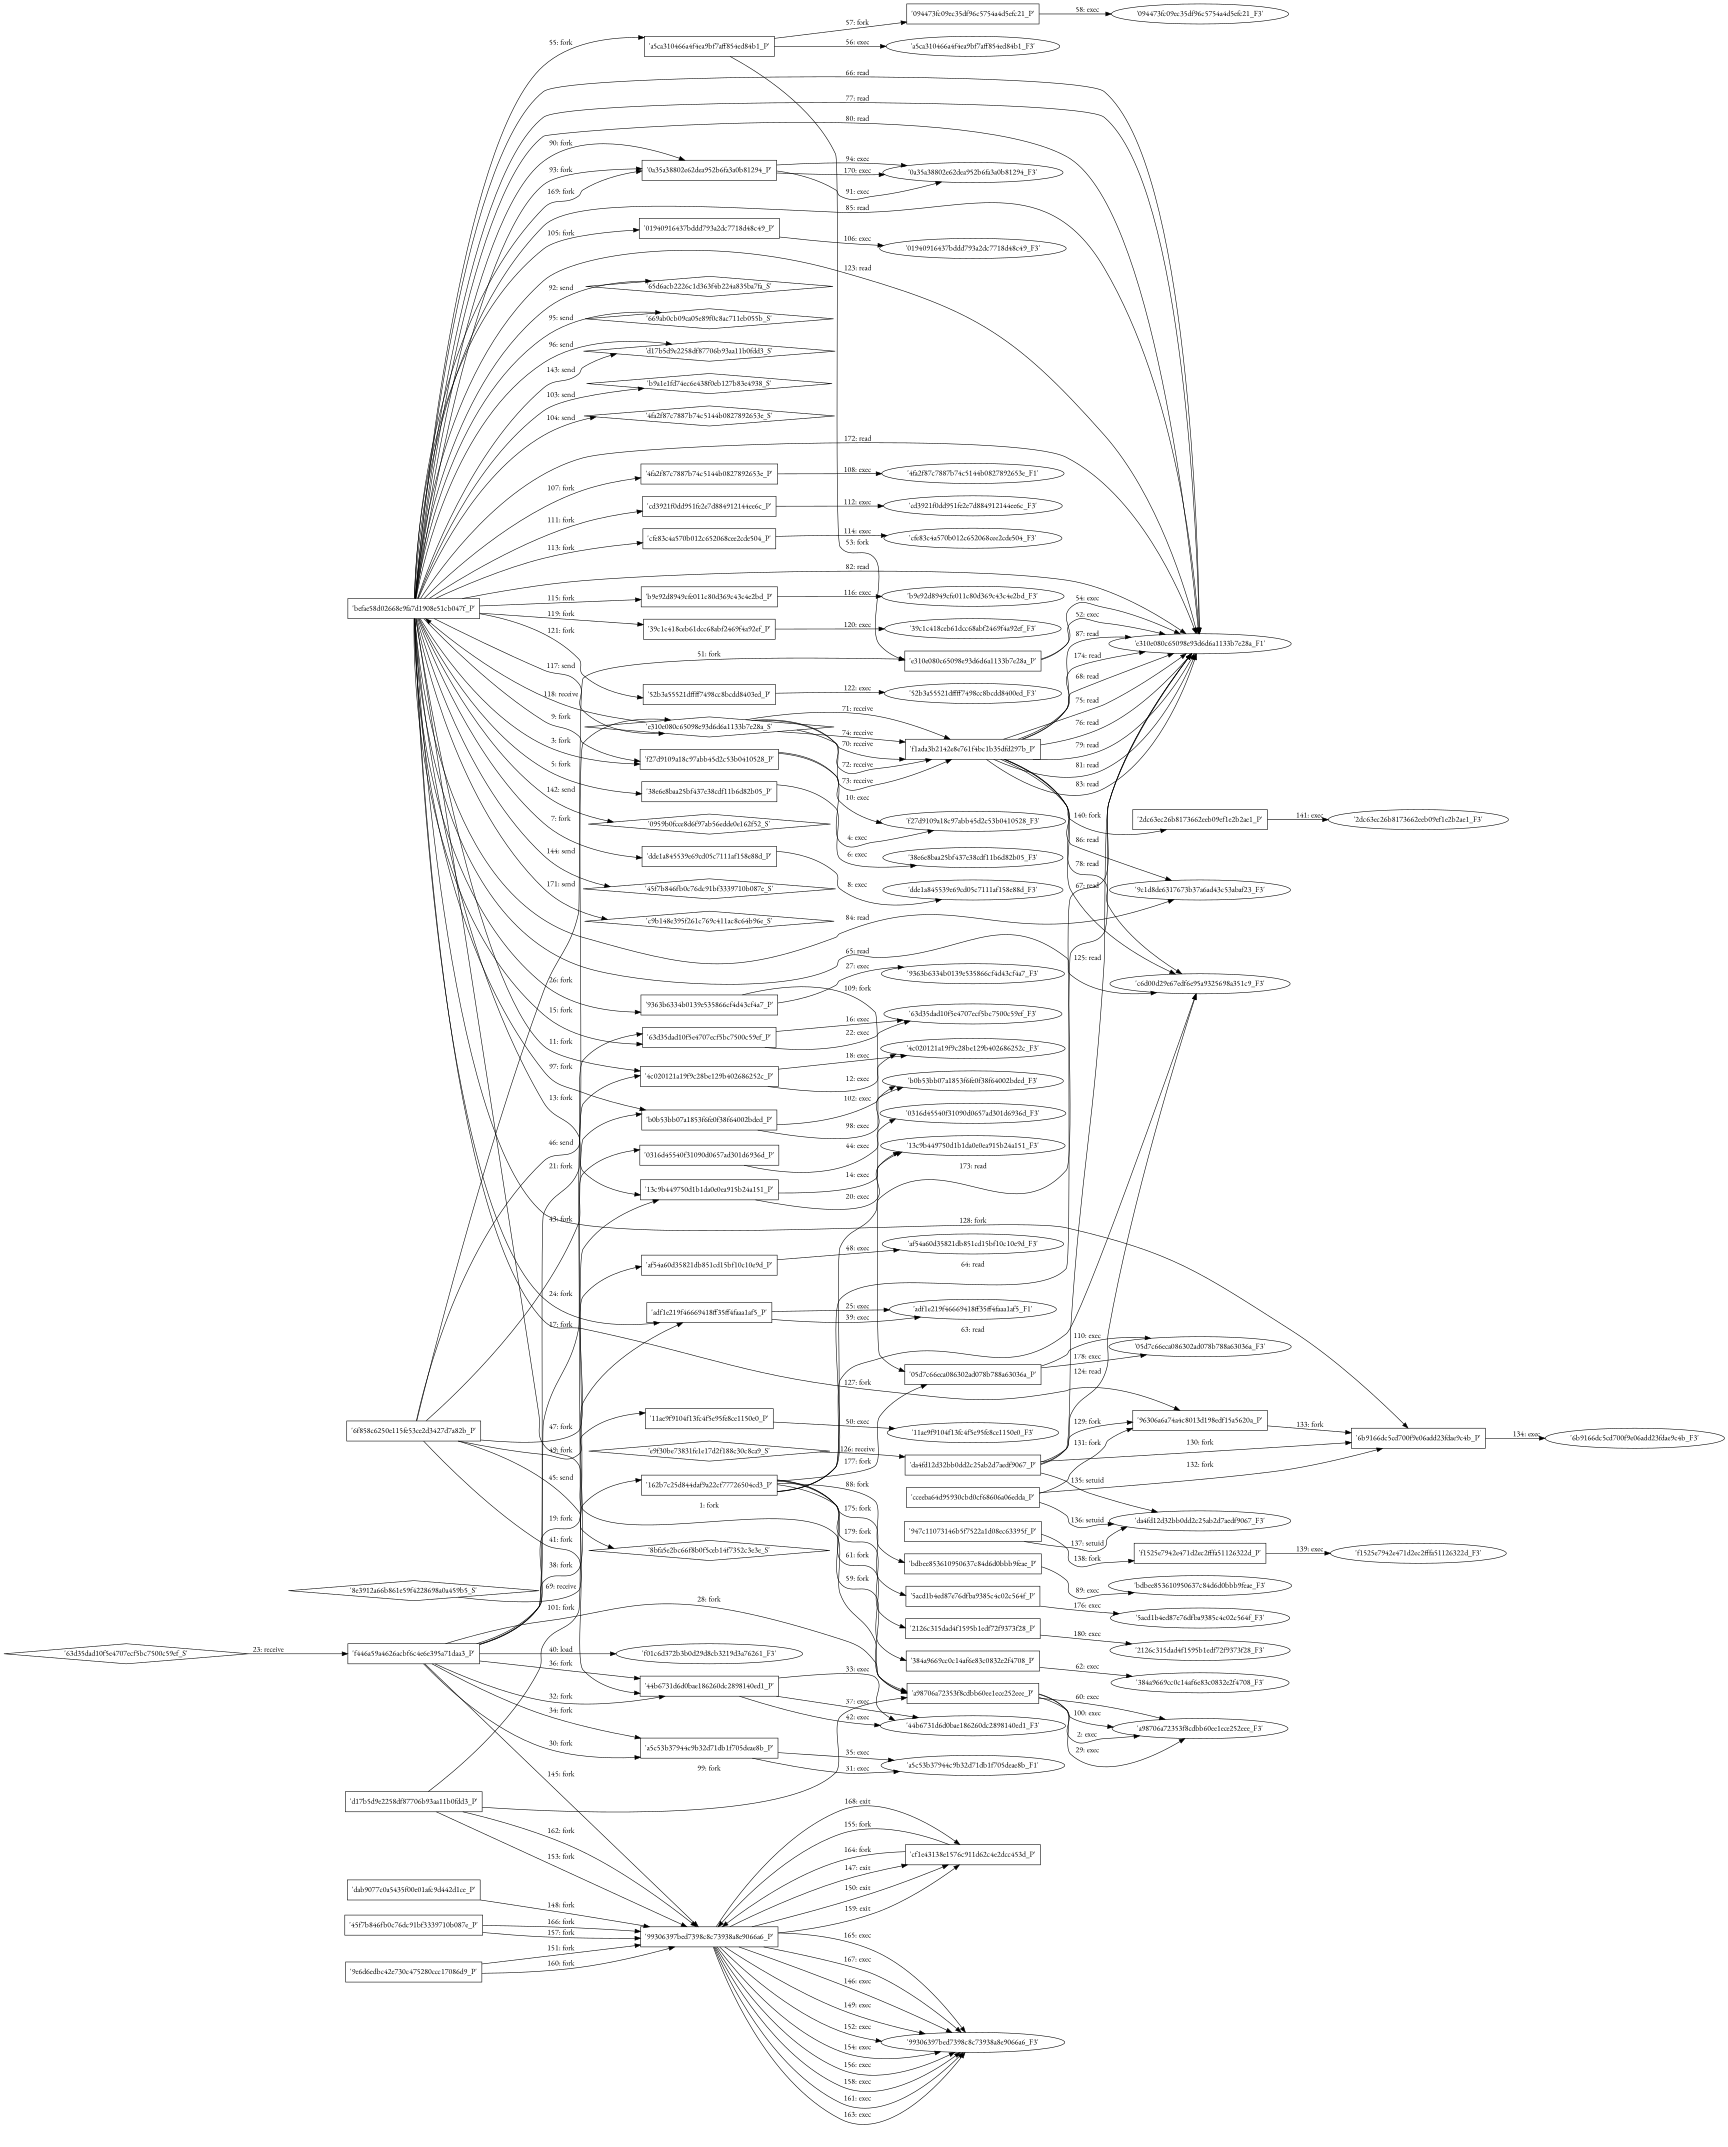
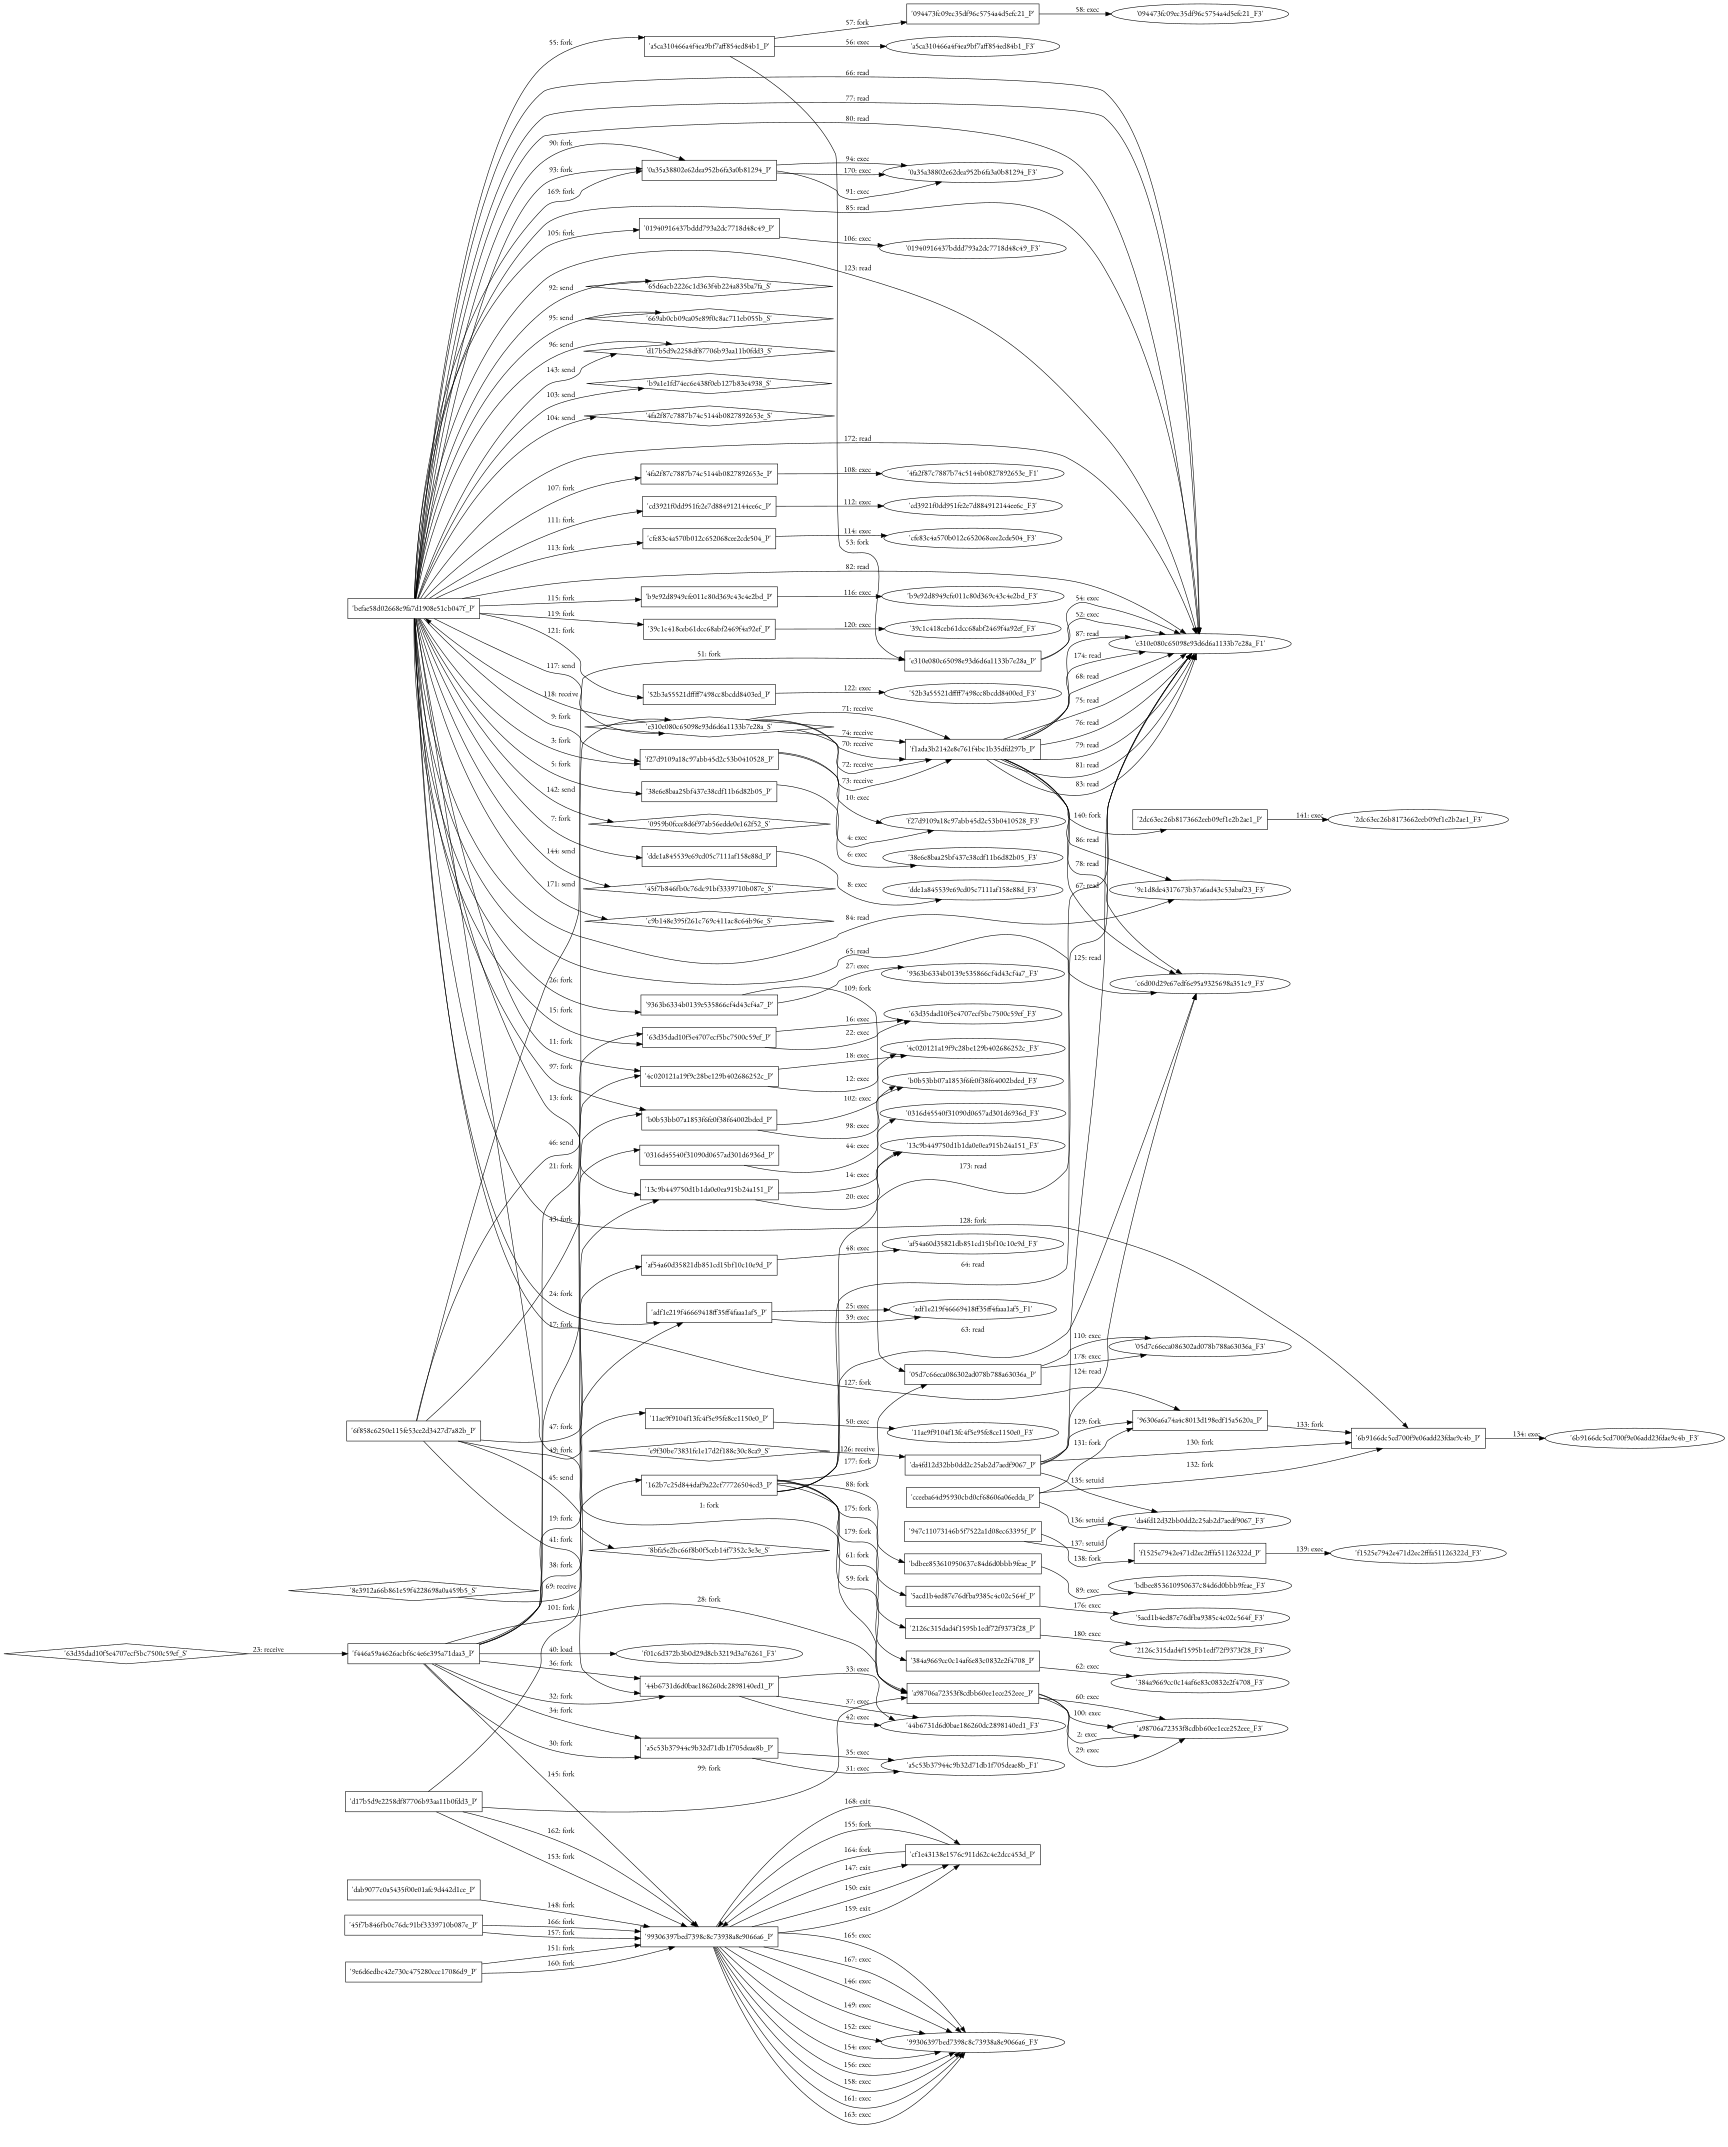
(1200, 890) -> (1200, 890)
